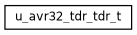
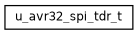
(68, 17) -> (69, 17)
